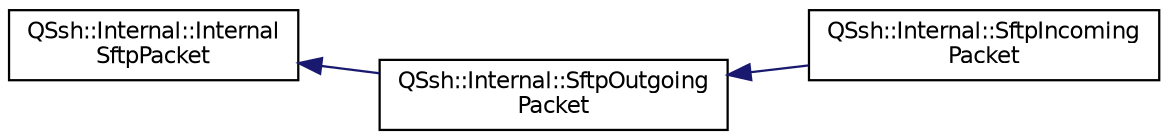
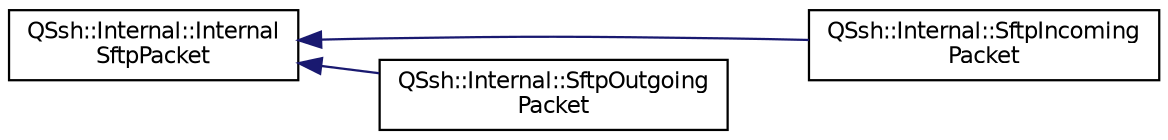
(779, 69) -> (565, 37)
